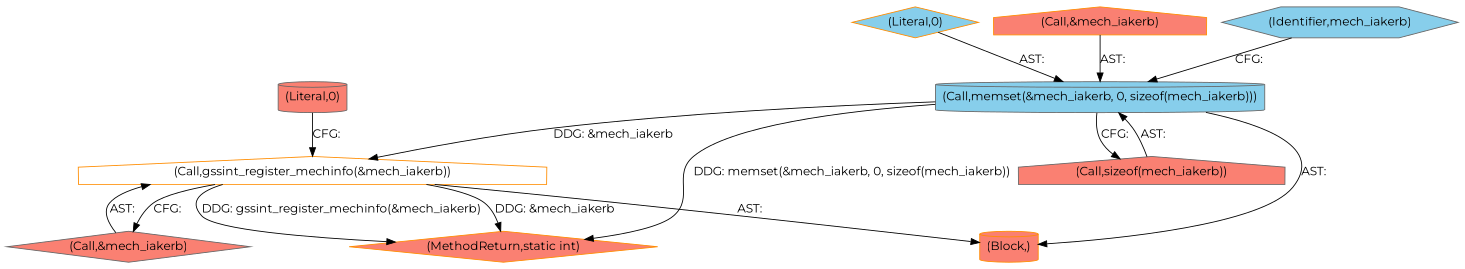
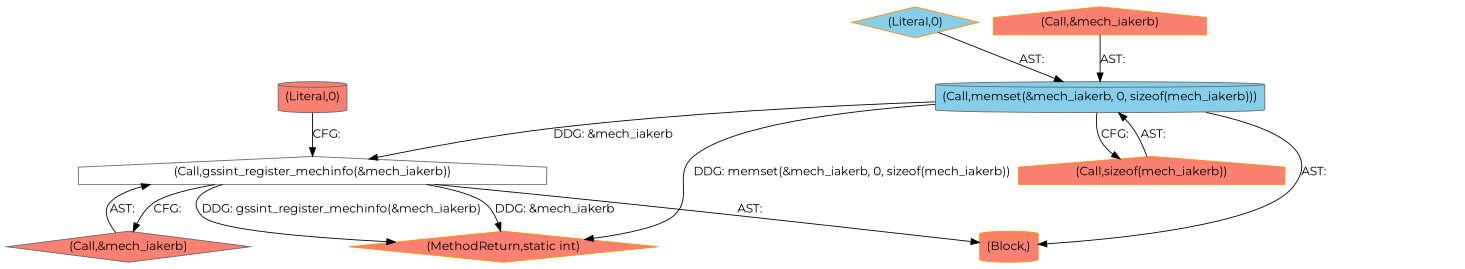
(1340, 22) -> none
(313, 172) -> (313, 172)
(1152, 172) -> (1152, 172)
